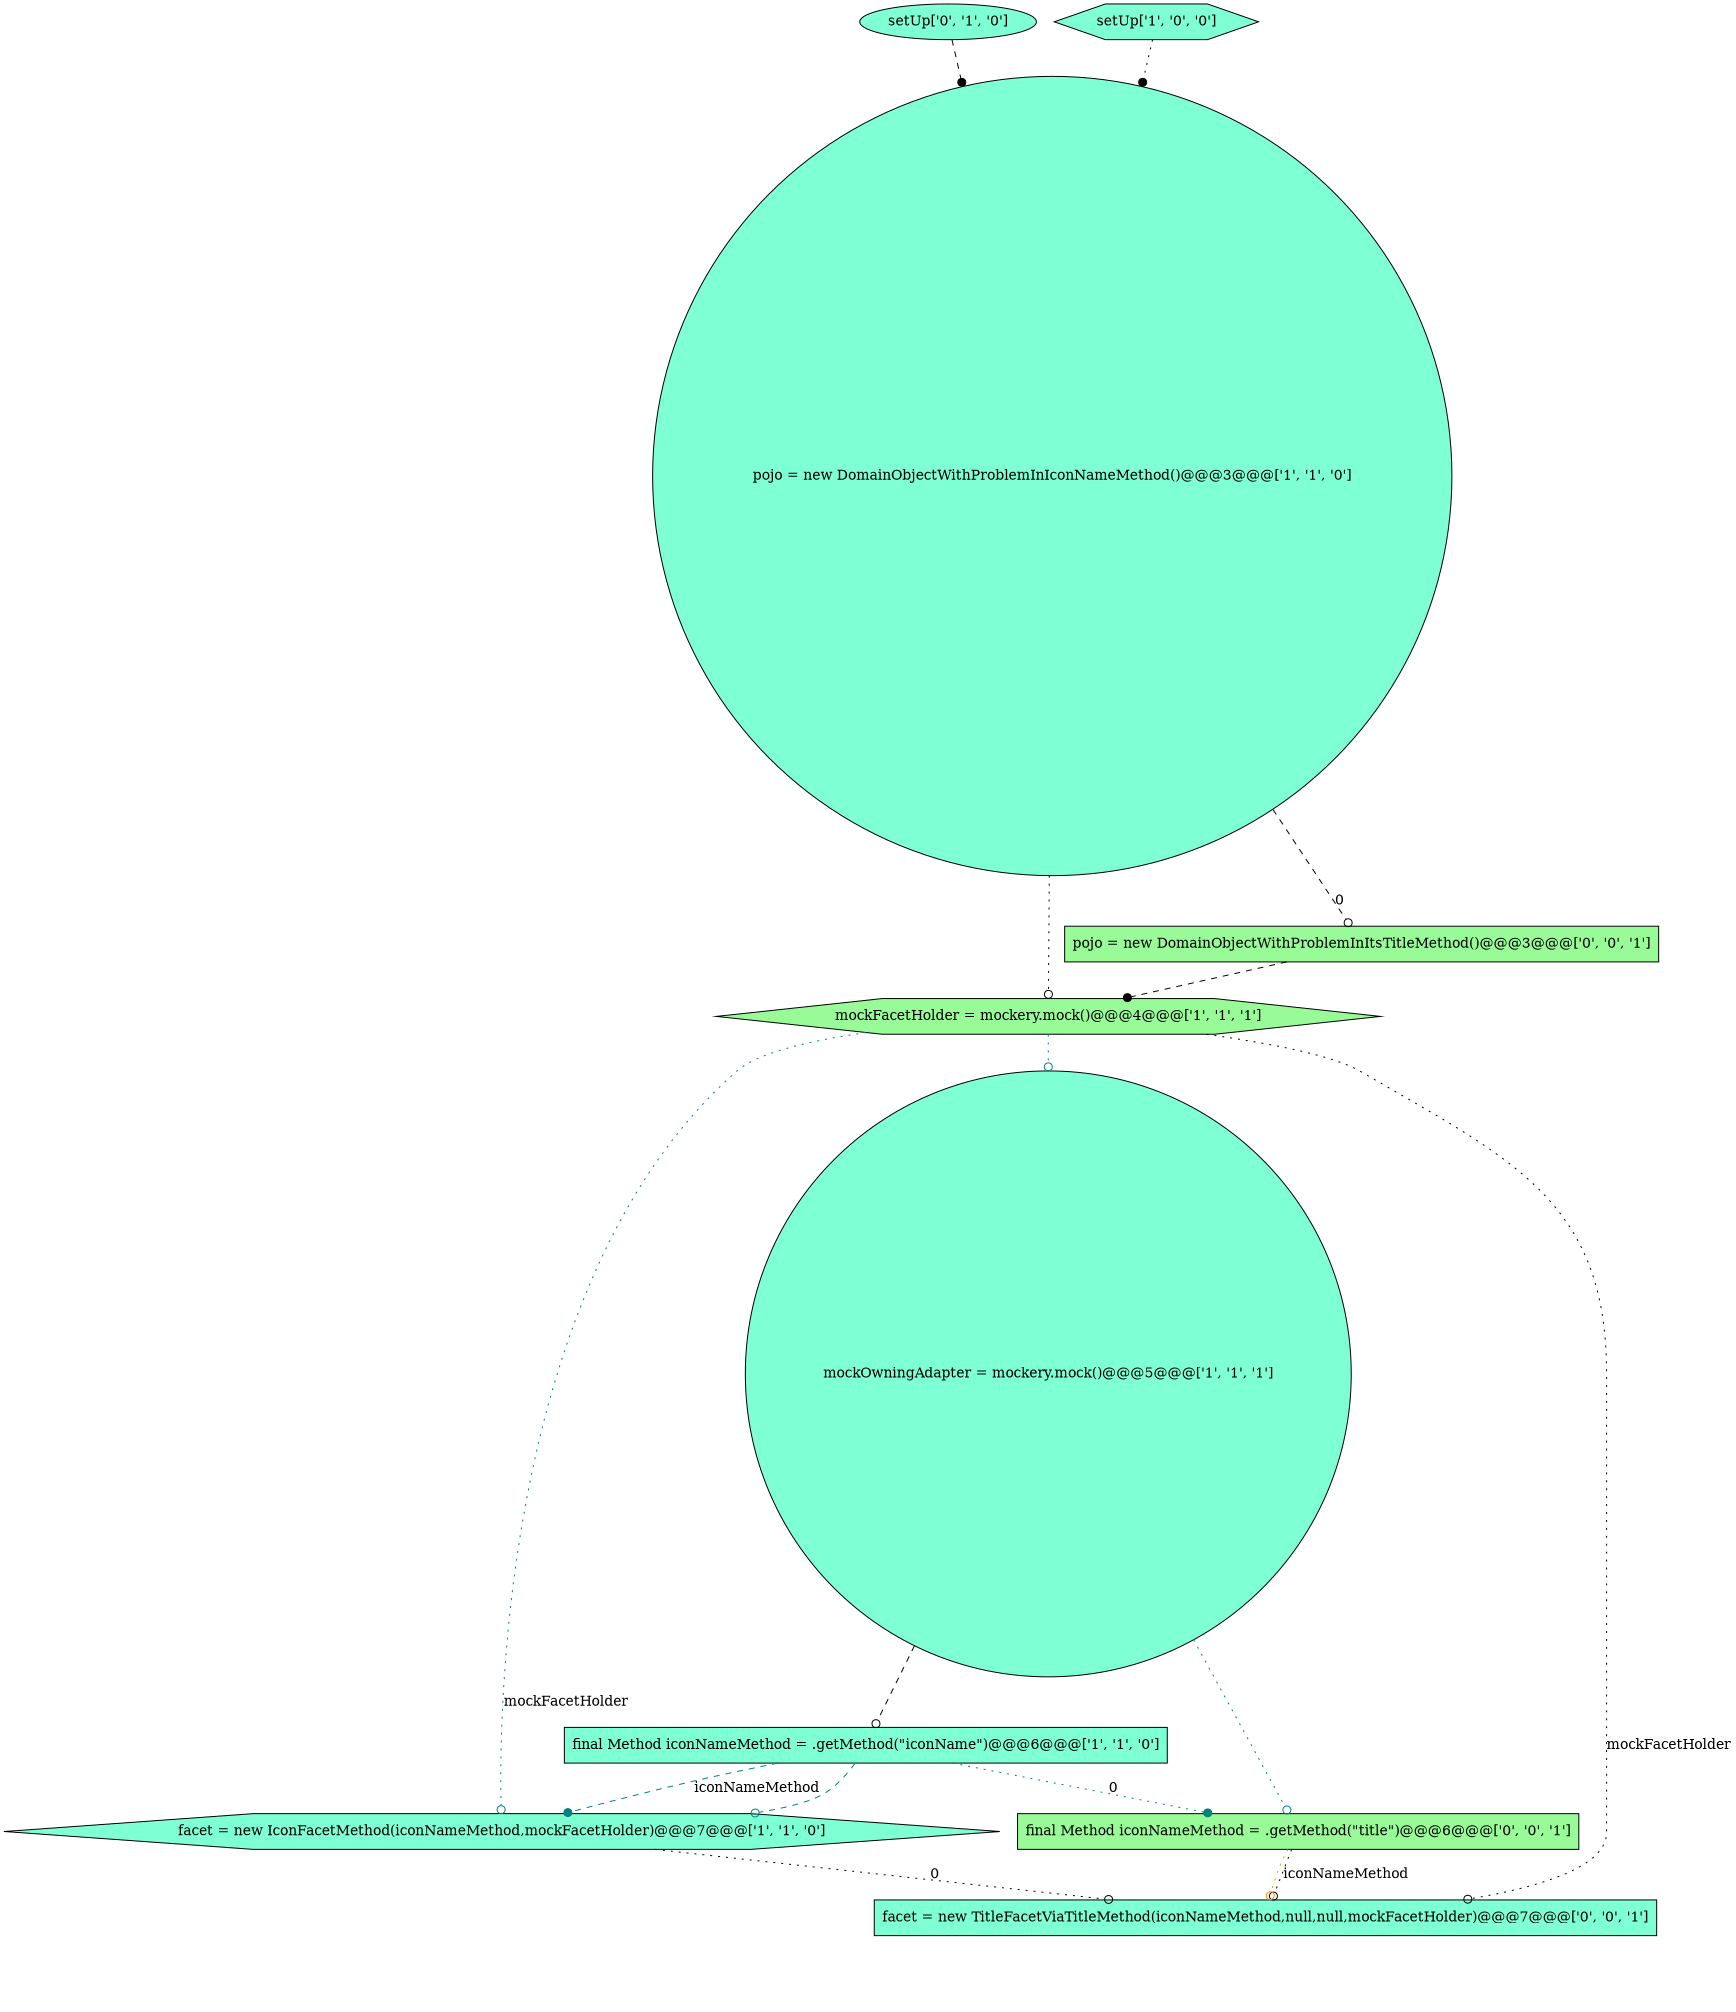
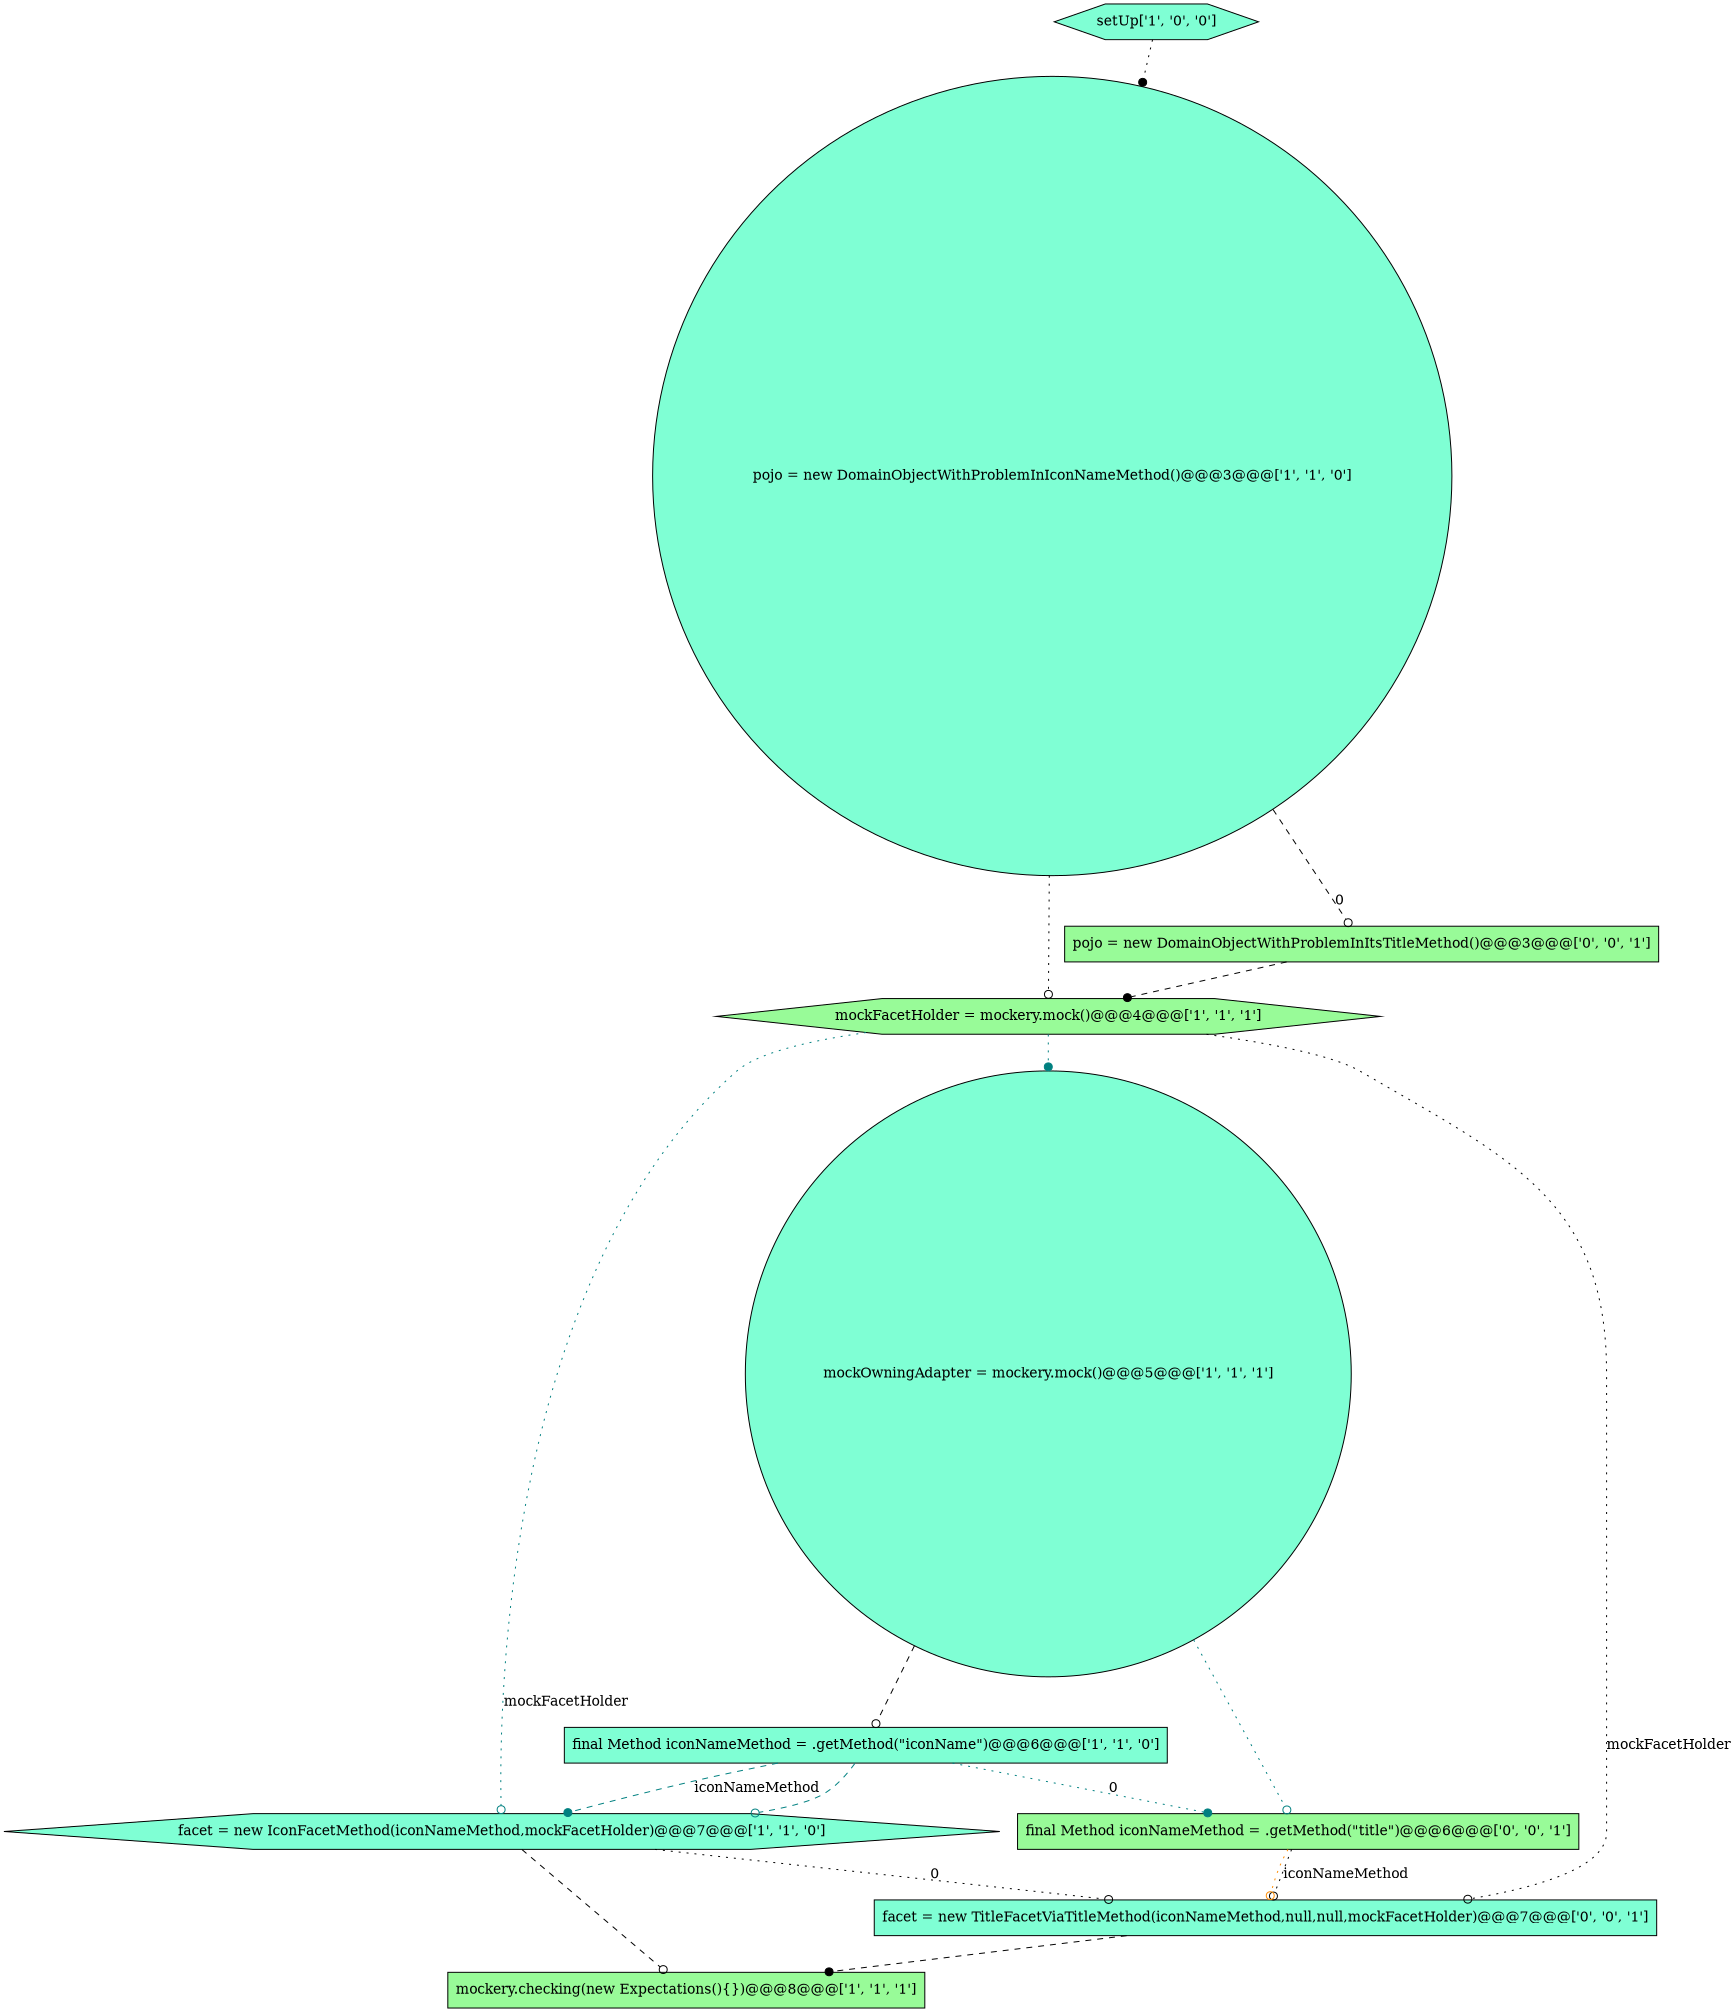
(948, 22) -> none
(1048, 1049) -> (1048, 1049)
none -> (686, 1990)
